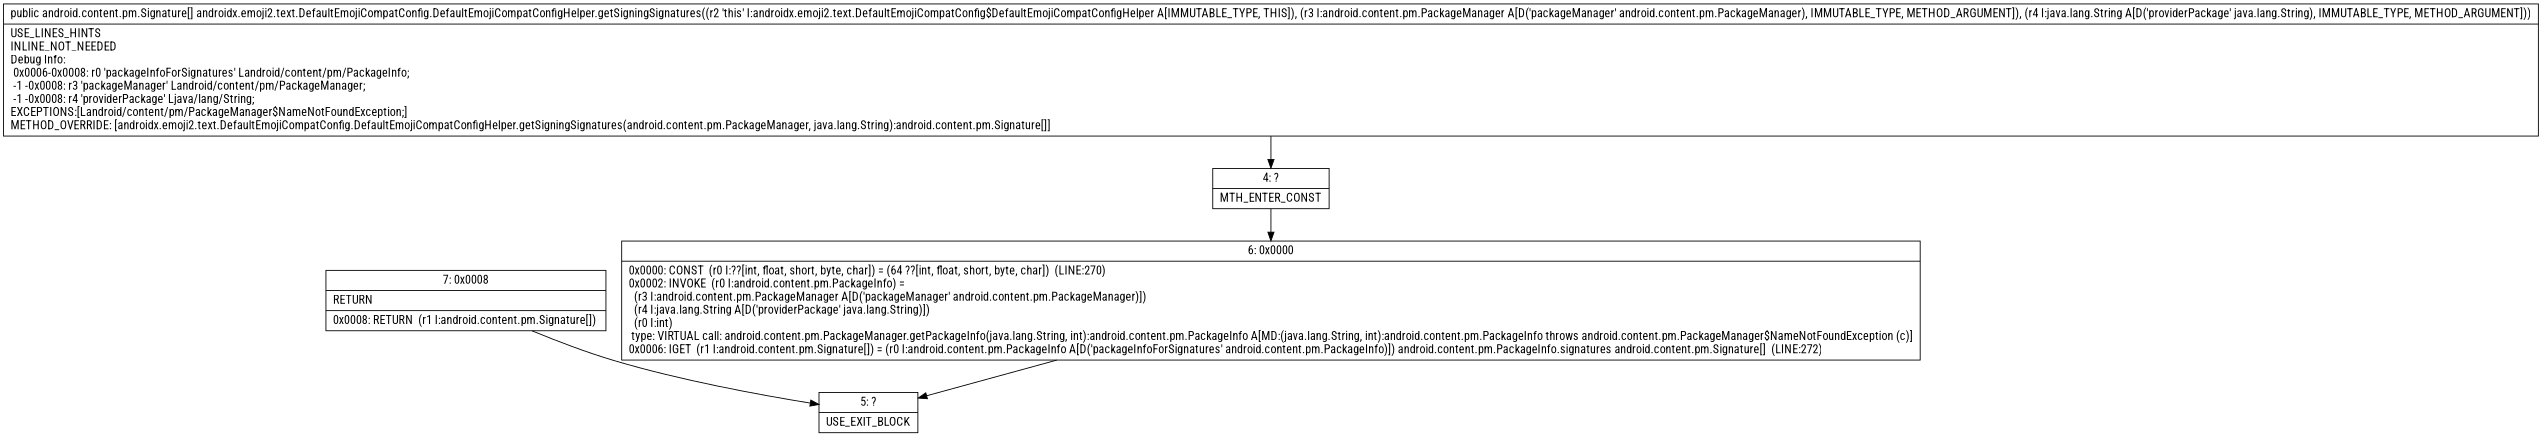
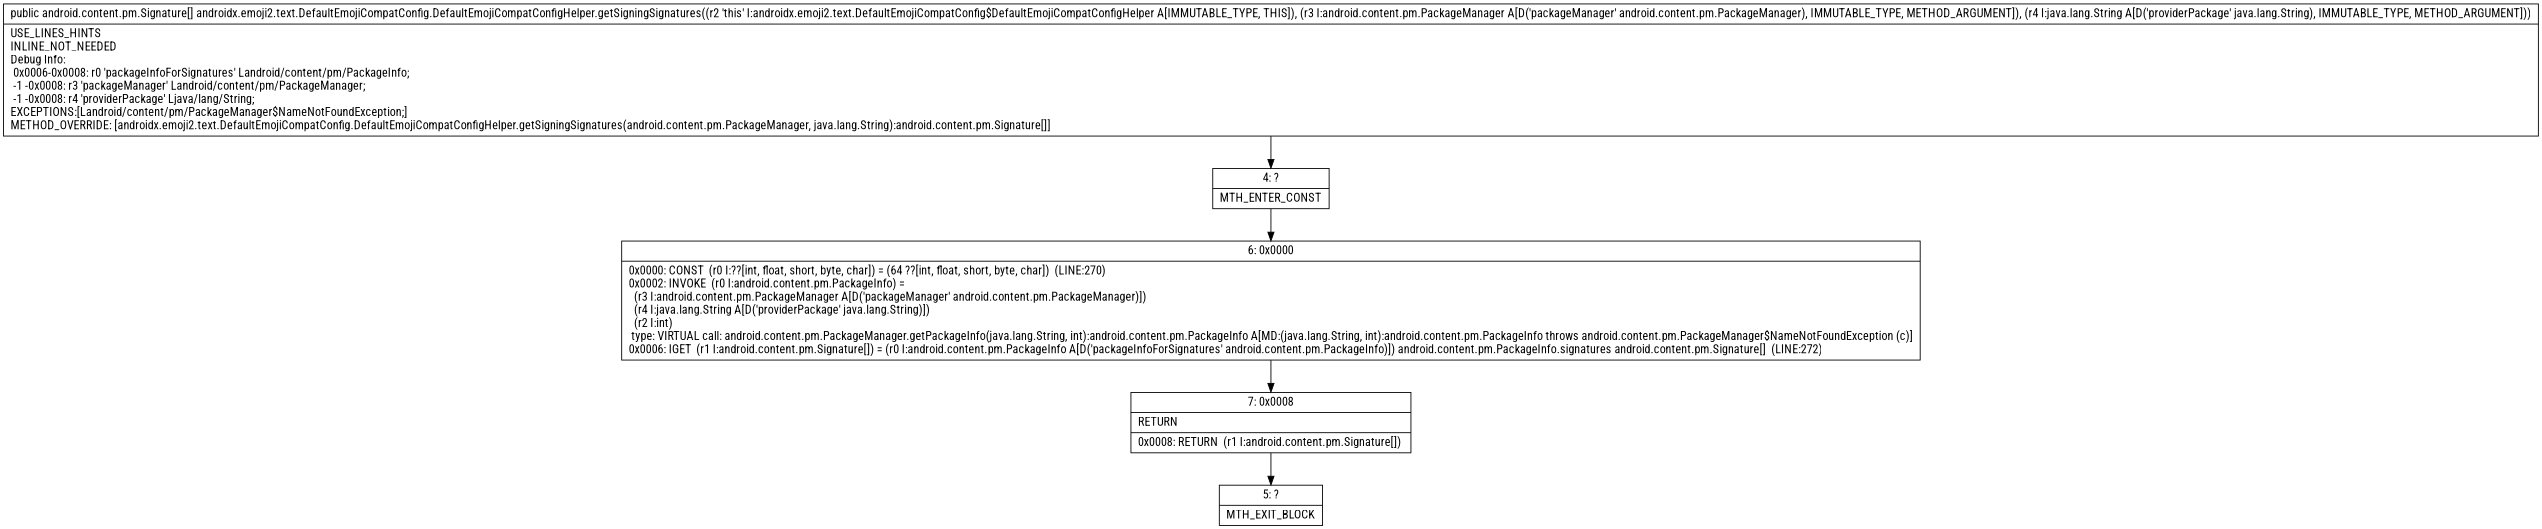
(651, 323) -> (651, 323)
(992, 378) -> (1271, 372)
(868, 422) -> (1271, 515)
